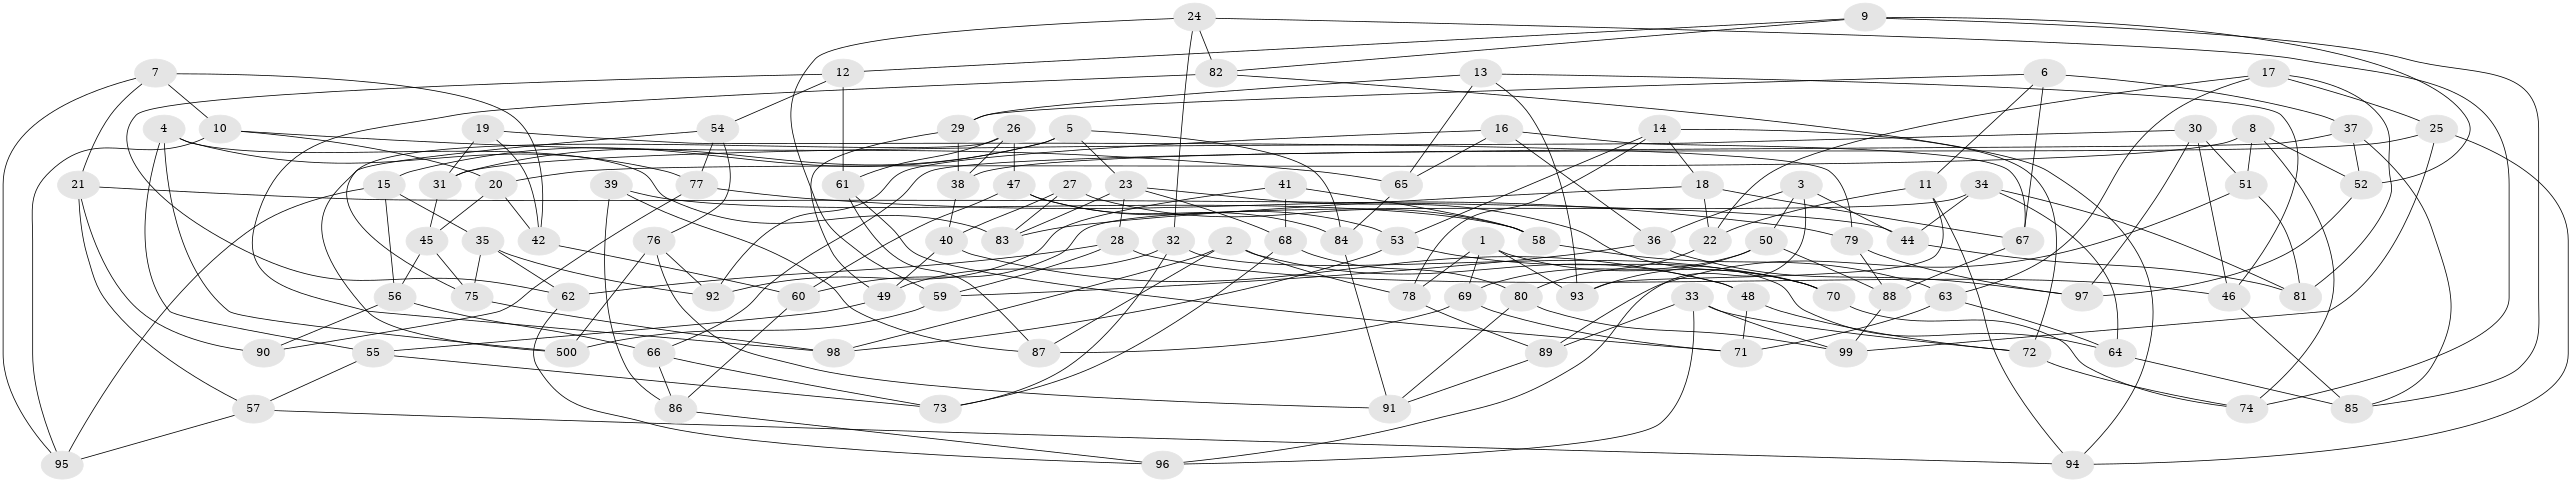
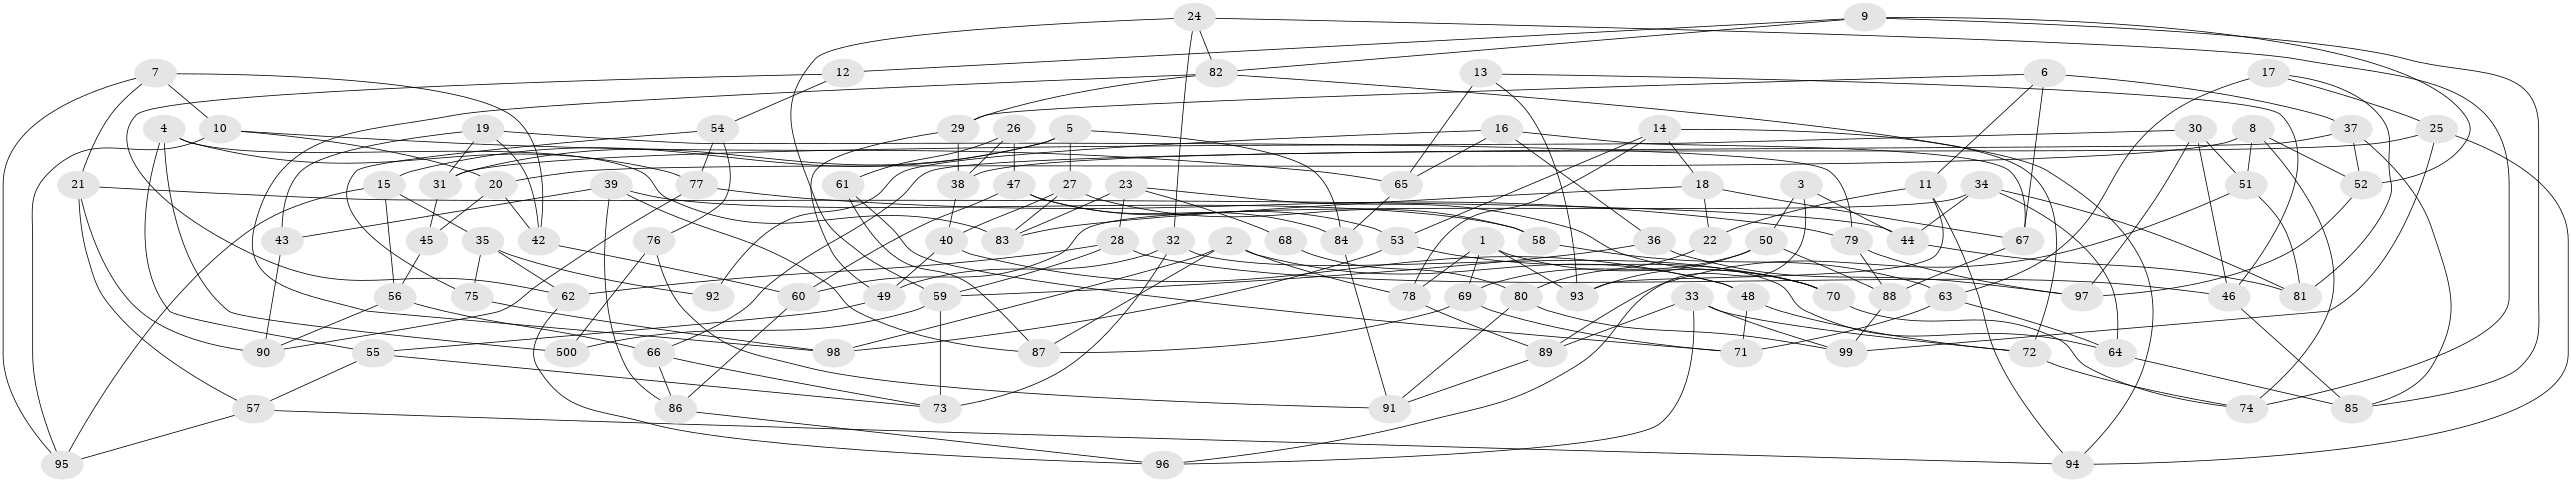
(1216, 92) -> (1084, 92)
(1968, 117) -> none
(843, 129) -> none
(1098, 157) -> (1070, 157)
(1286, 185) -> none
(1749, 203) -> none
(325, 210) -> none
none -> (282, 241)
(679, 265) -> none
(450, 269) -> none
(1135, 346) -> (940, 353)
